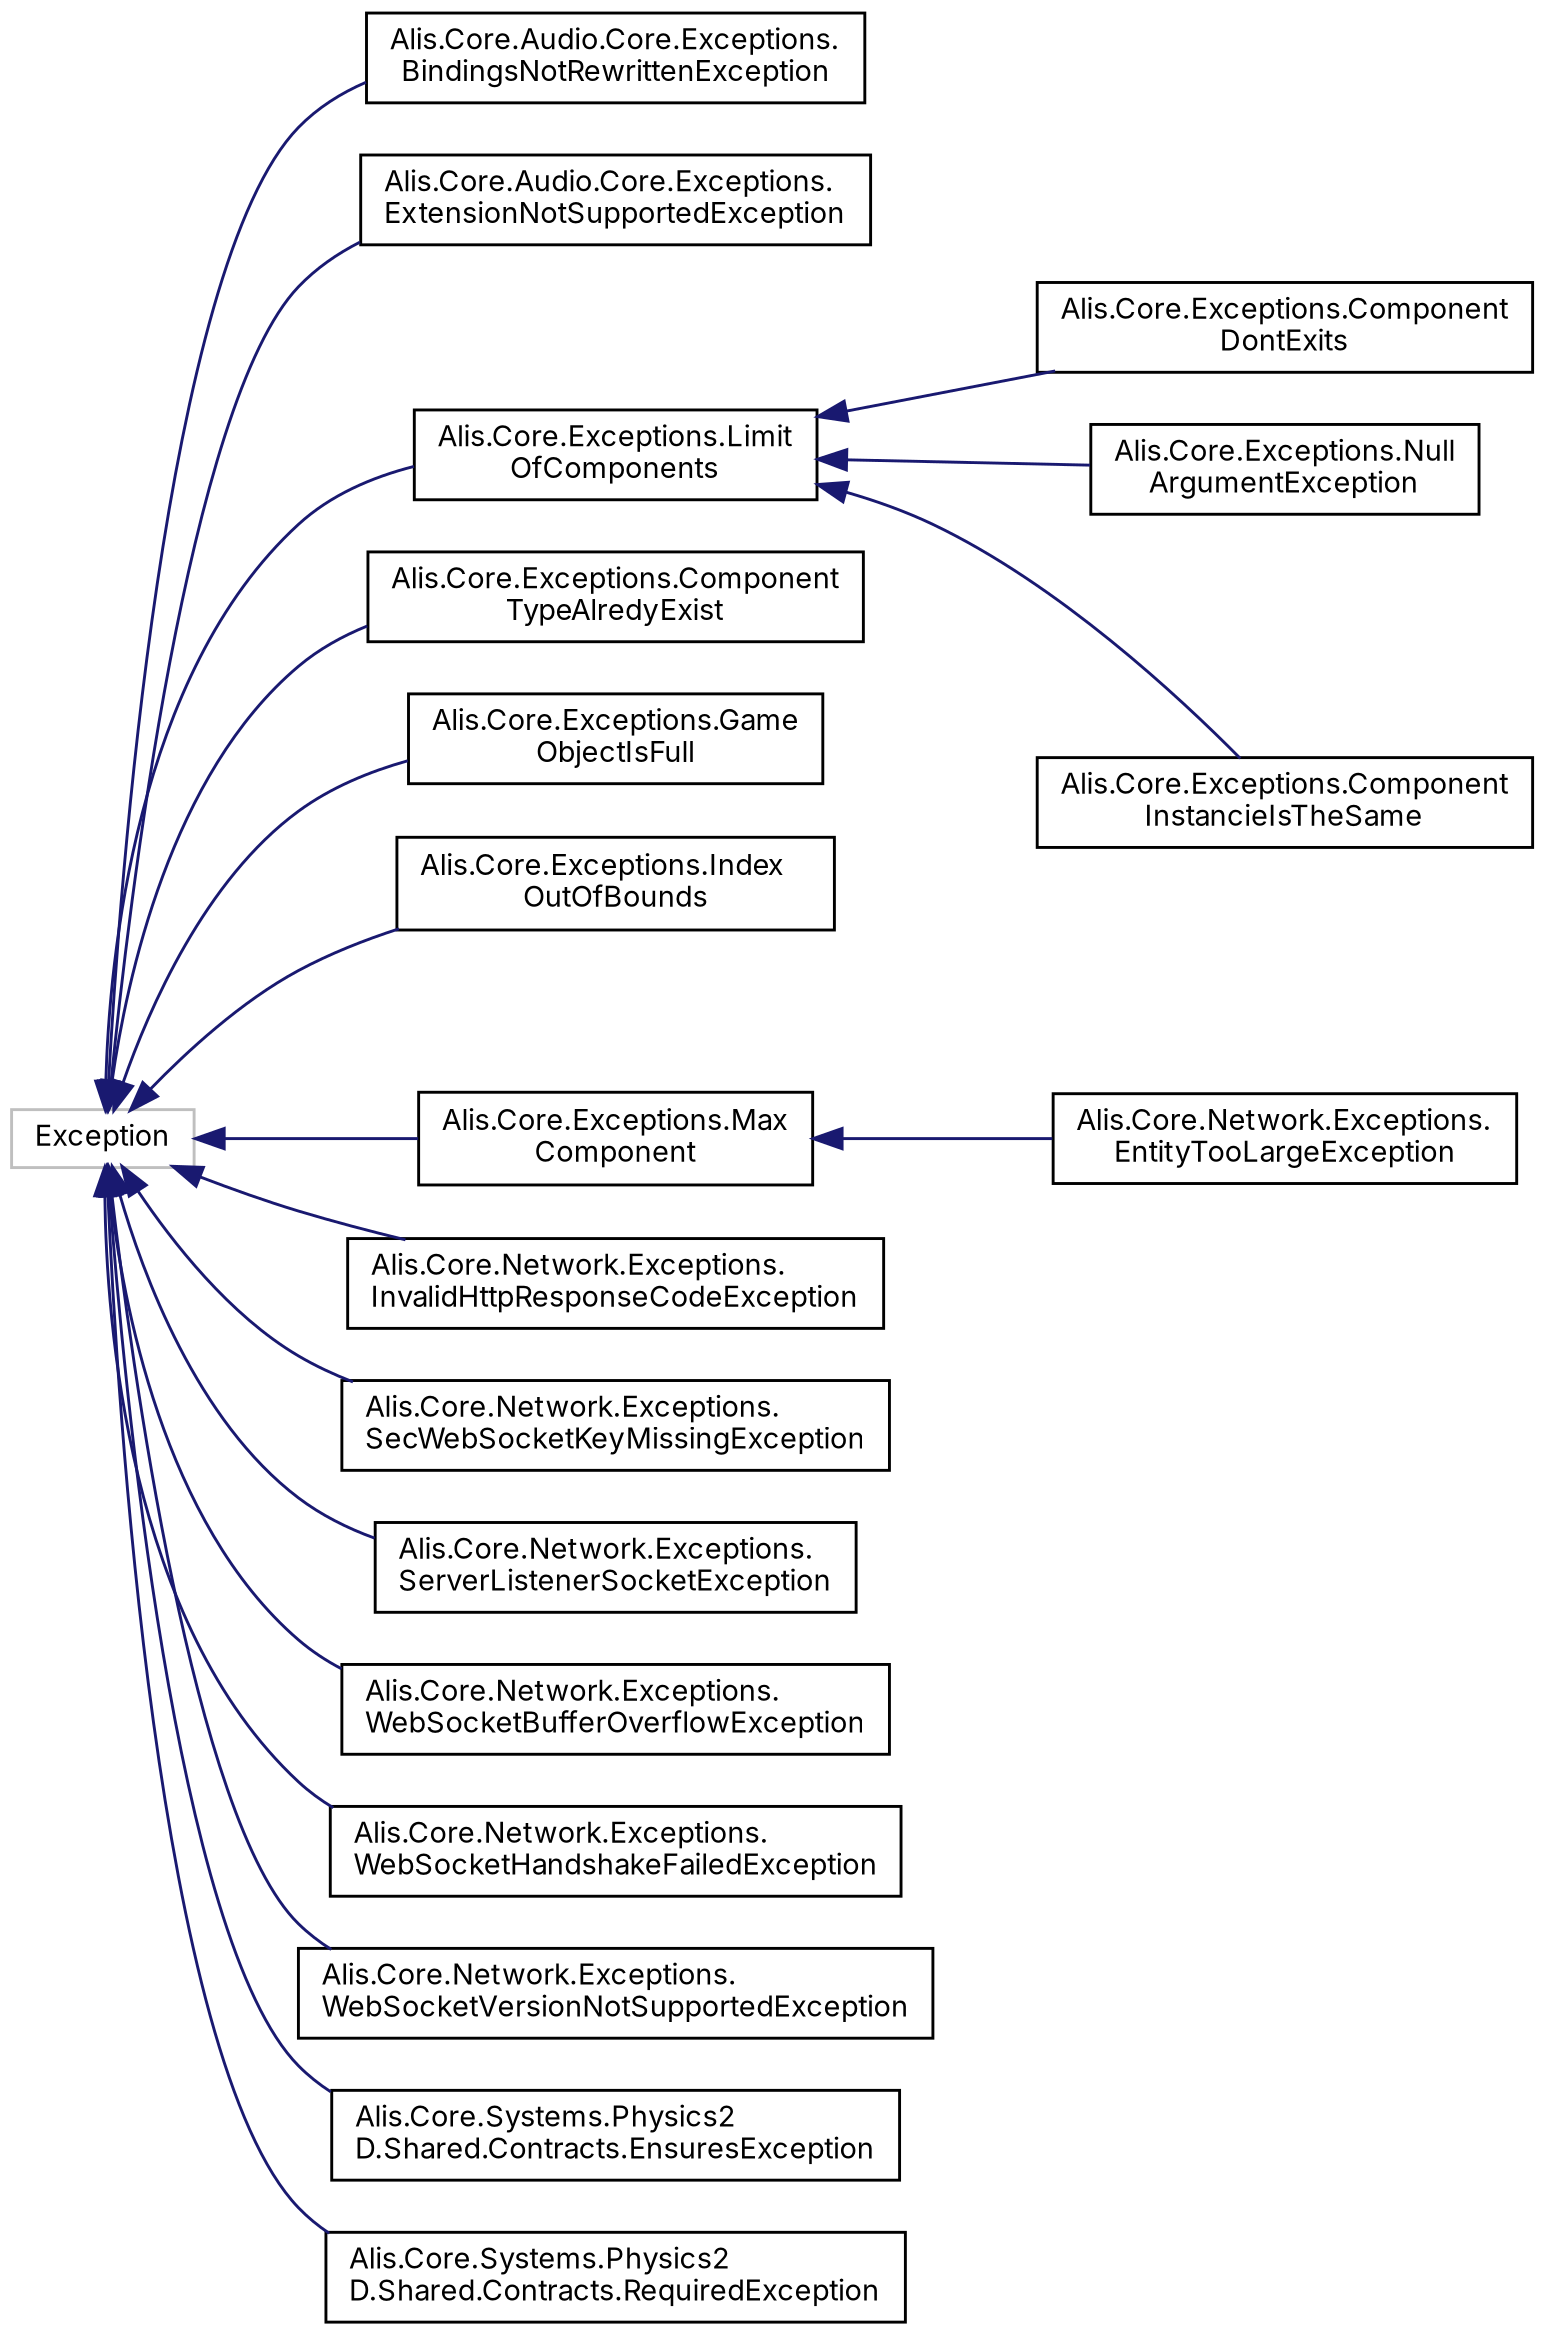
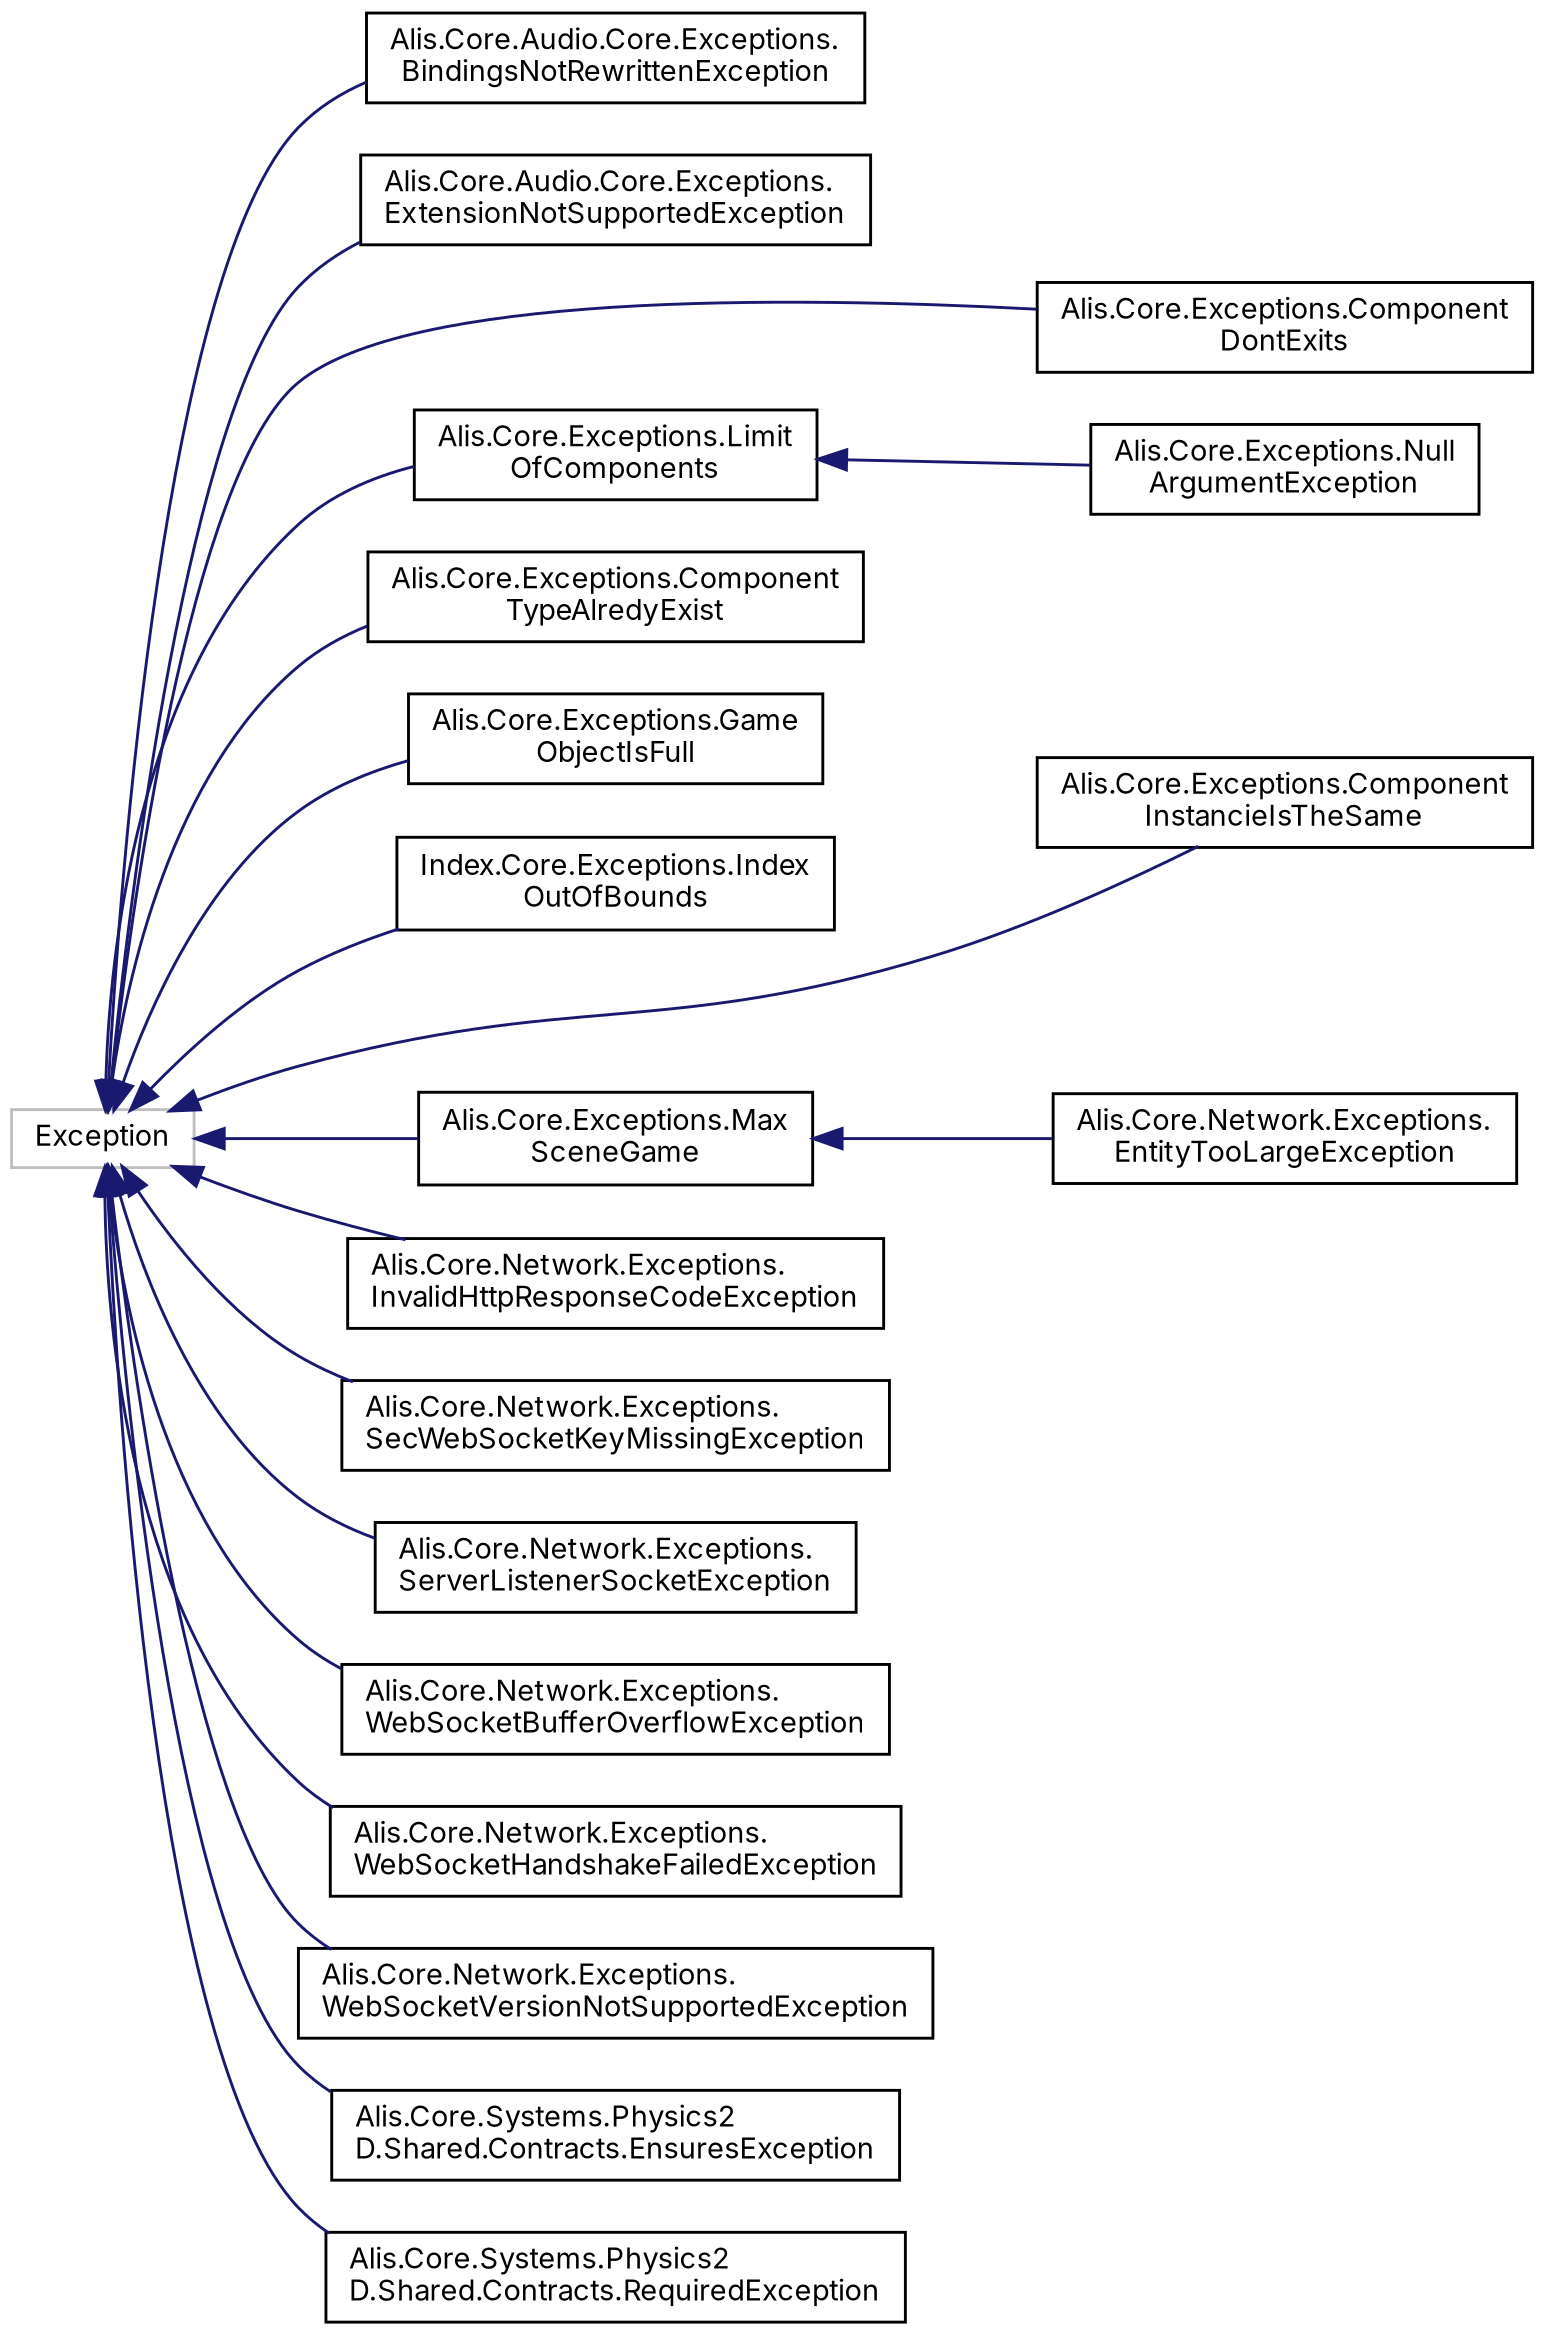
(951, 391) -> (307, 378)
(1059, 601) -> (706, 1005)
(616, 884) -> (616, 884)
(616, 1139) -> (616, 1139)
